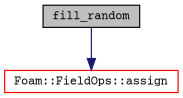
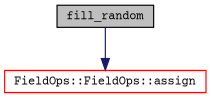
(91, 81) -> (105, 81)
